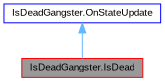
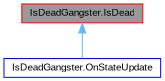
(82, 46) -> (82, 46)
